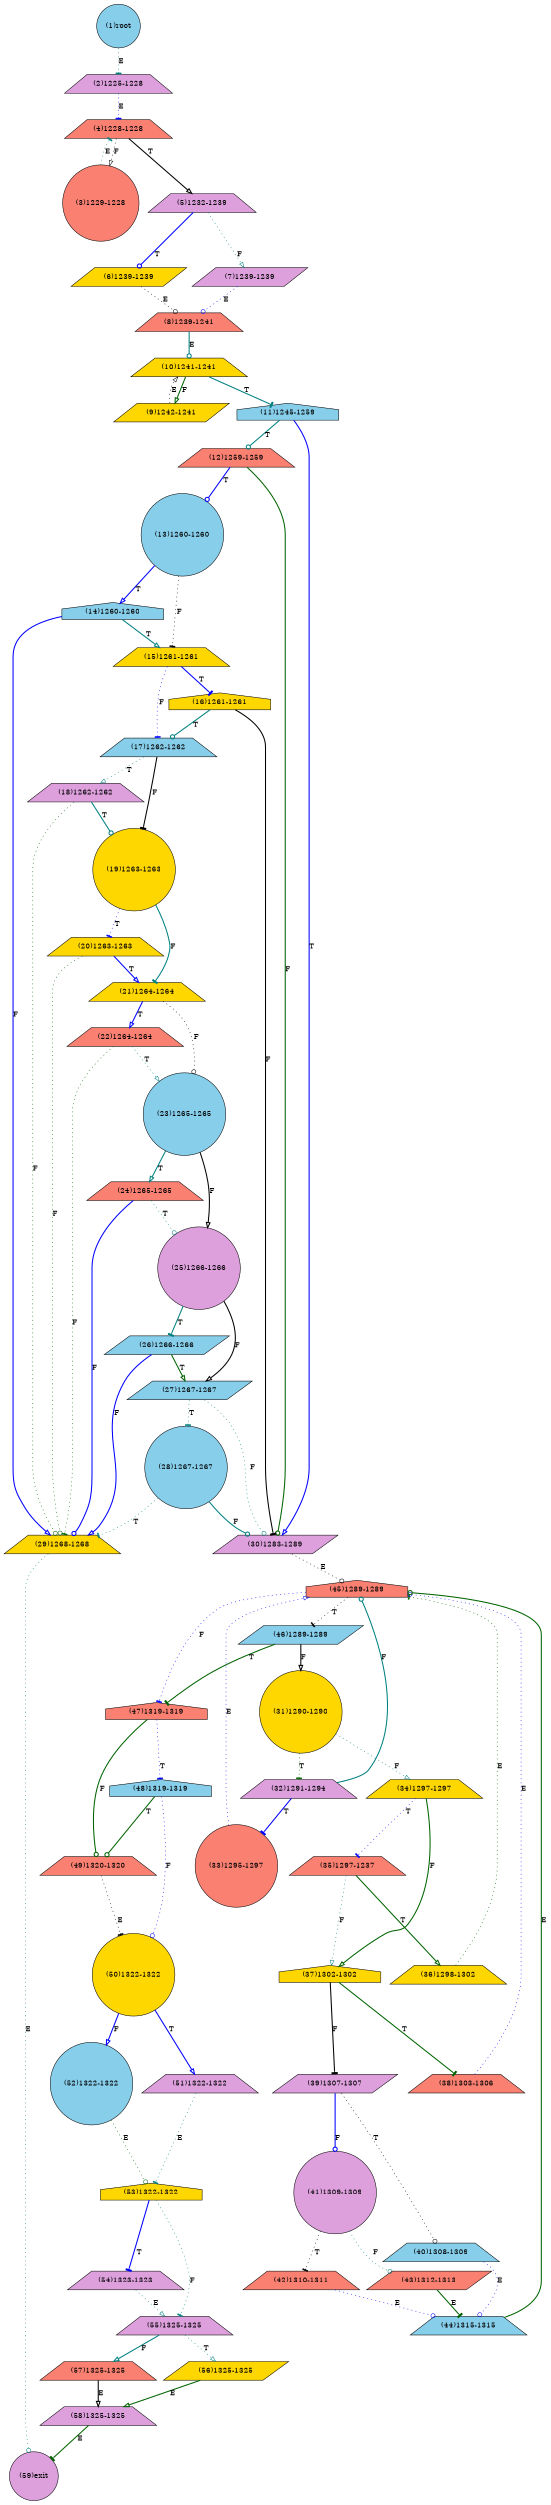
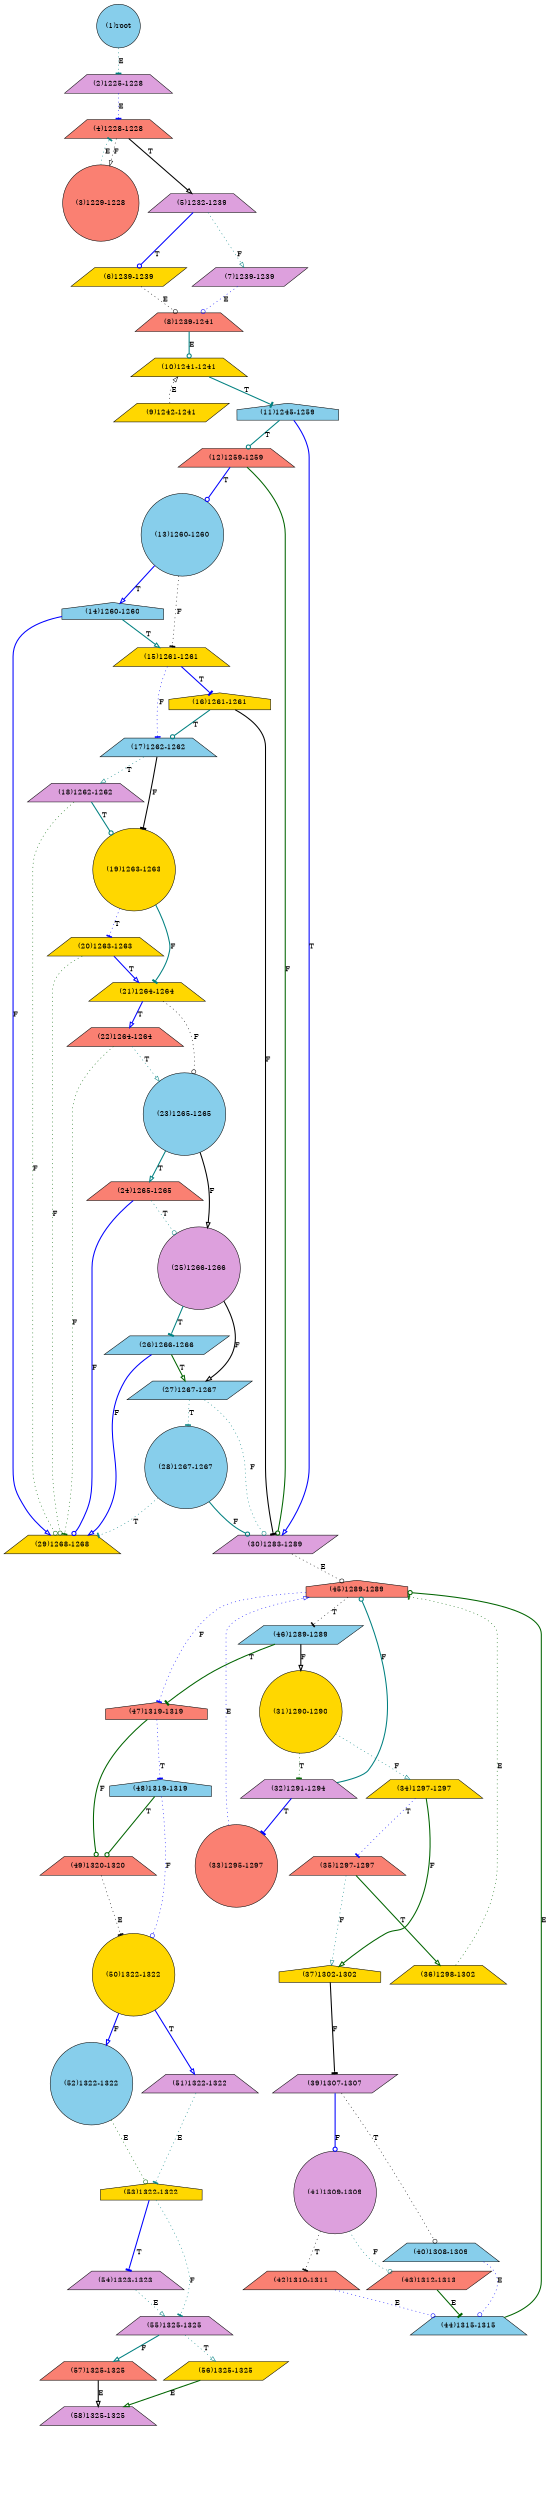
(181, 388) -> none
(348, 1866) -> (348, 1866)
(467, 2084) -> none
(34, 2476) -> none
